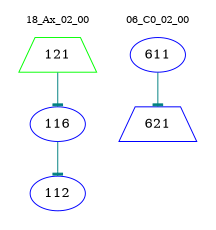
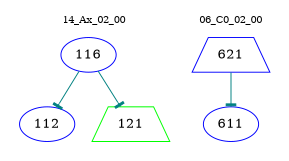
(58, 21) -> (94, 21)
(58, 87) -> (108, 87)
(158, 87) -> (231, 87)
